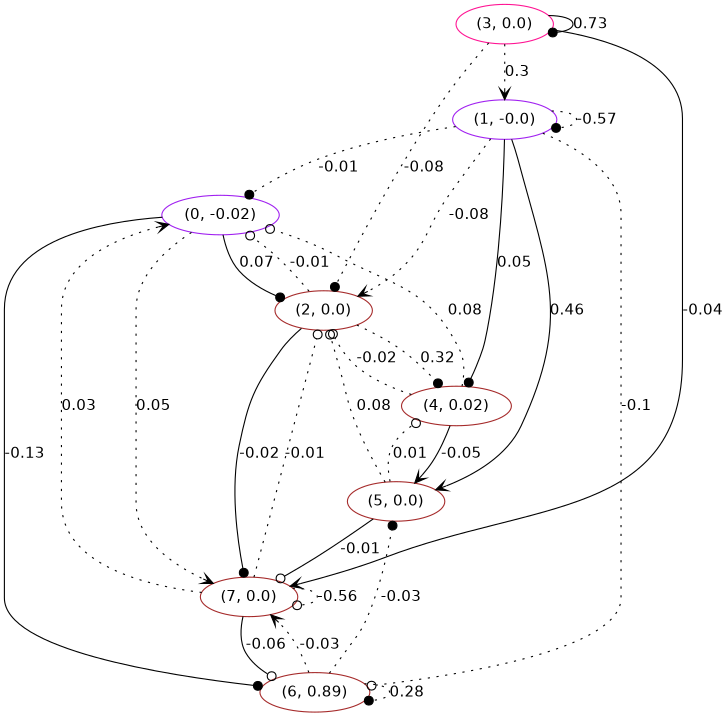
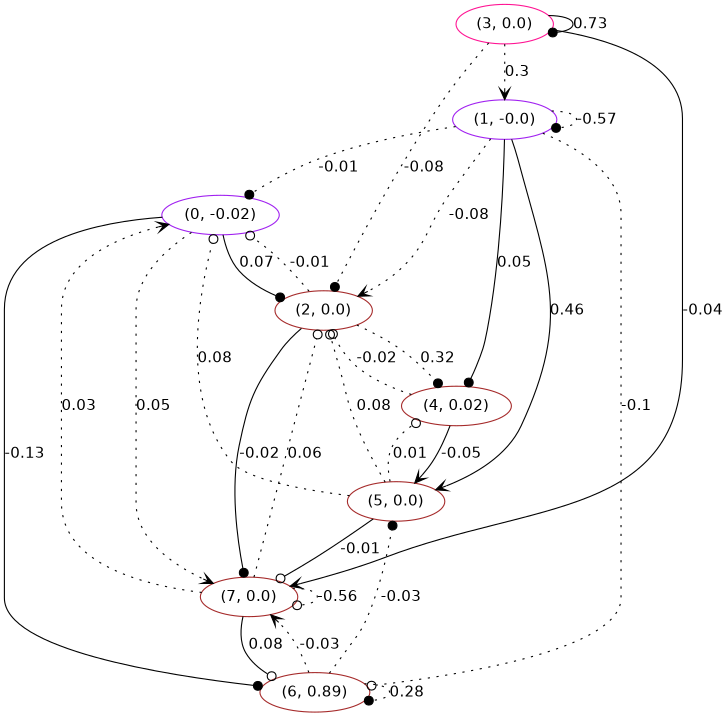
(395, 284) -> (208, 417)
(305, 454) -> (305, 454)
(266, 645) -> (266, 645)
